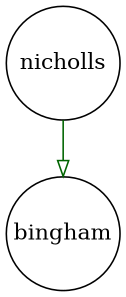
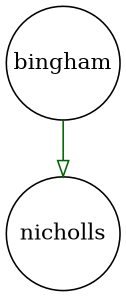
(63, 140) -> (63, 140)
